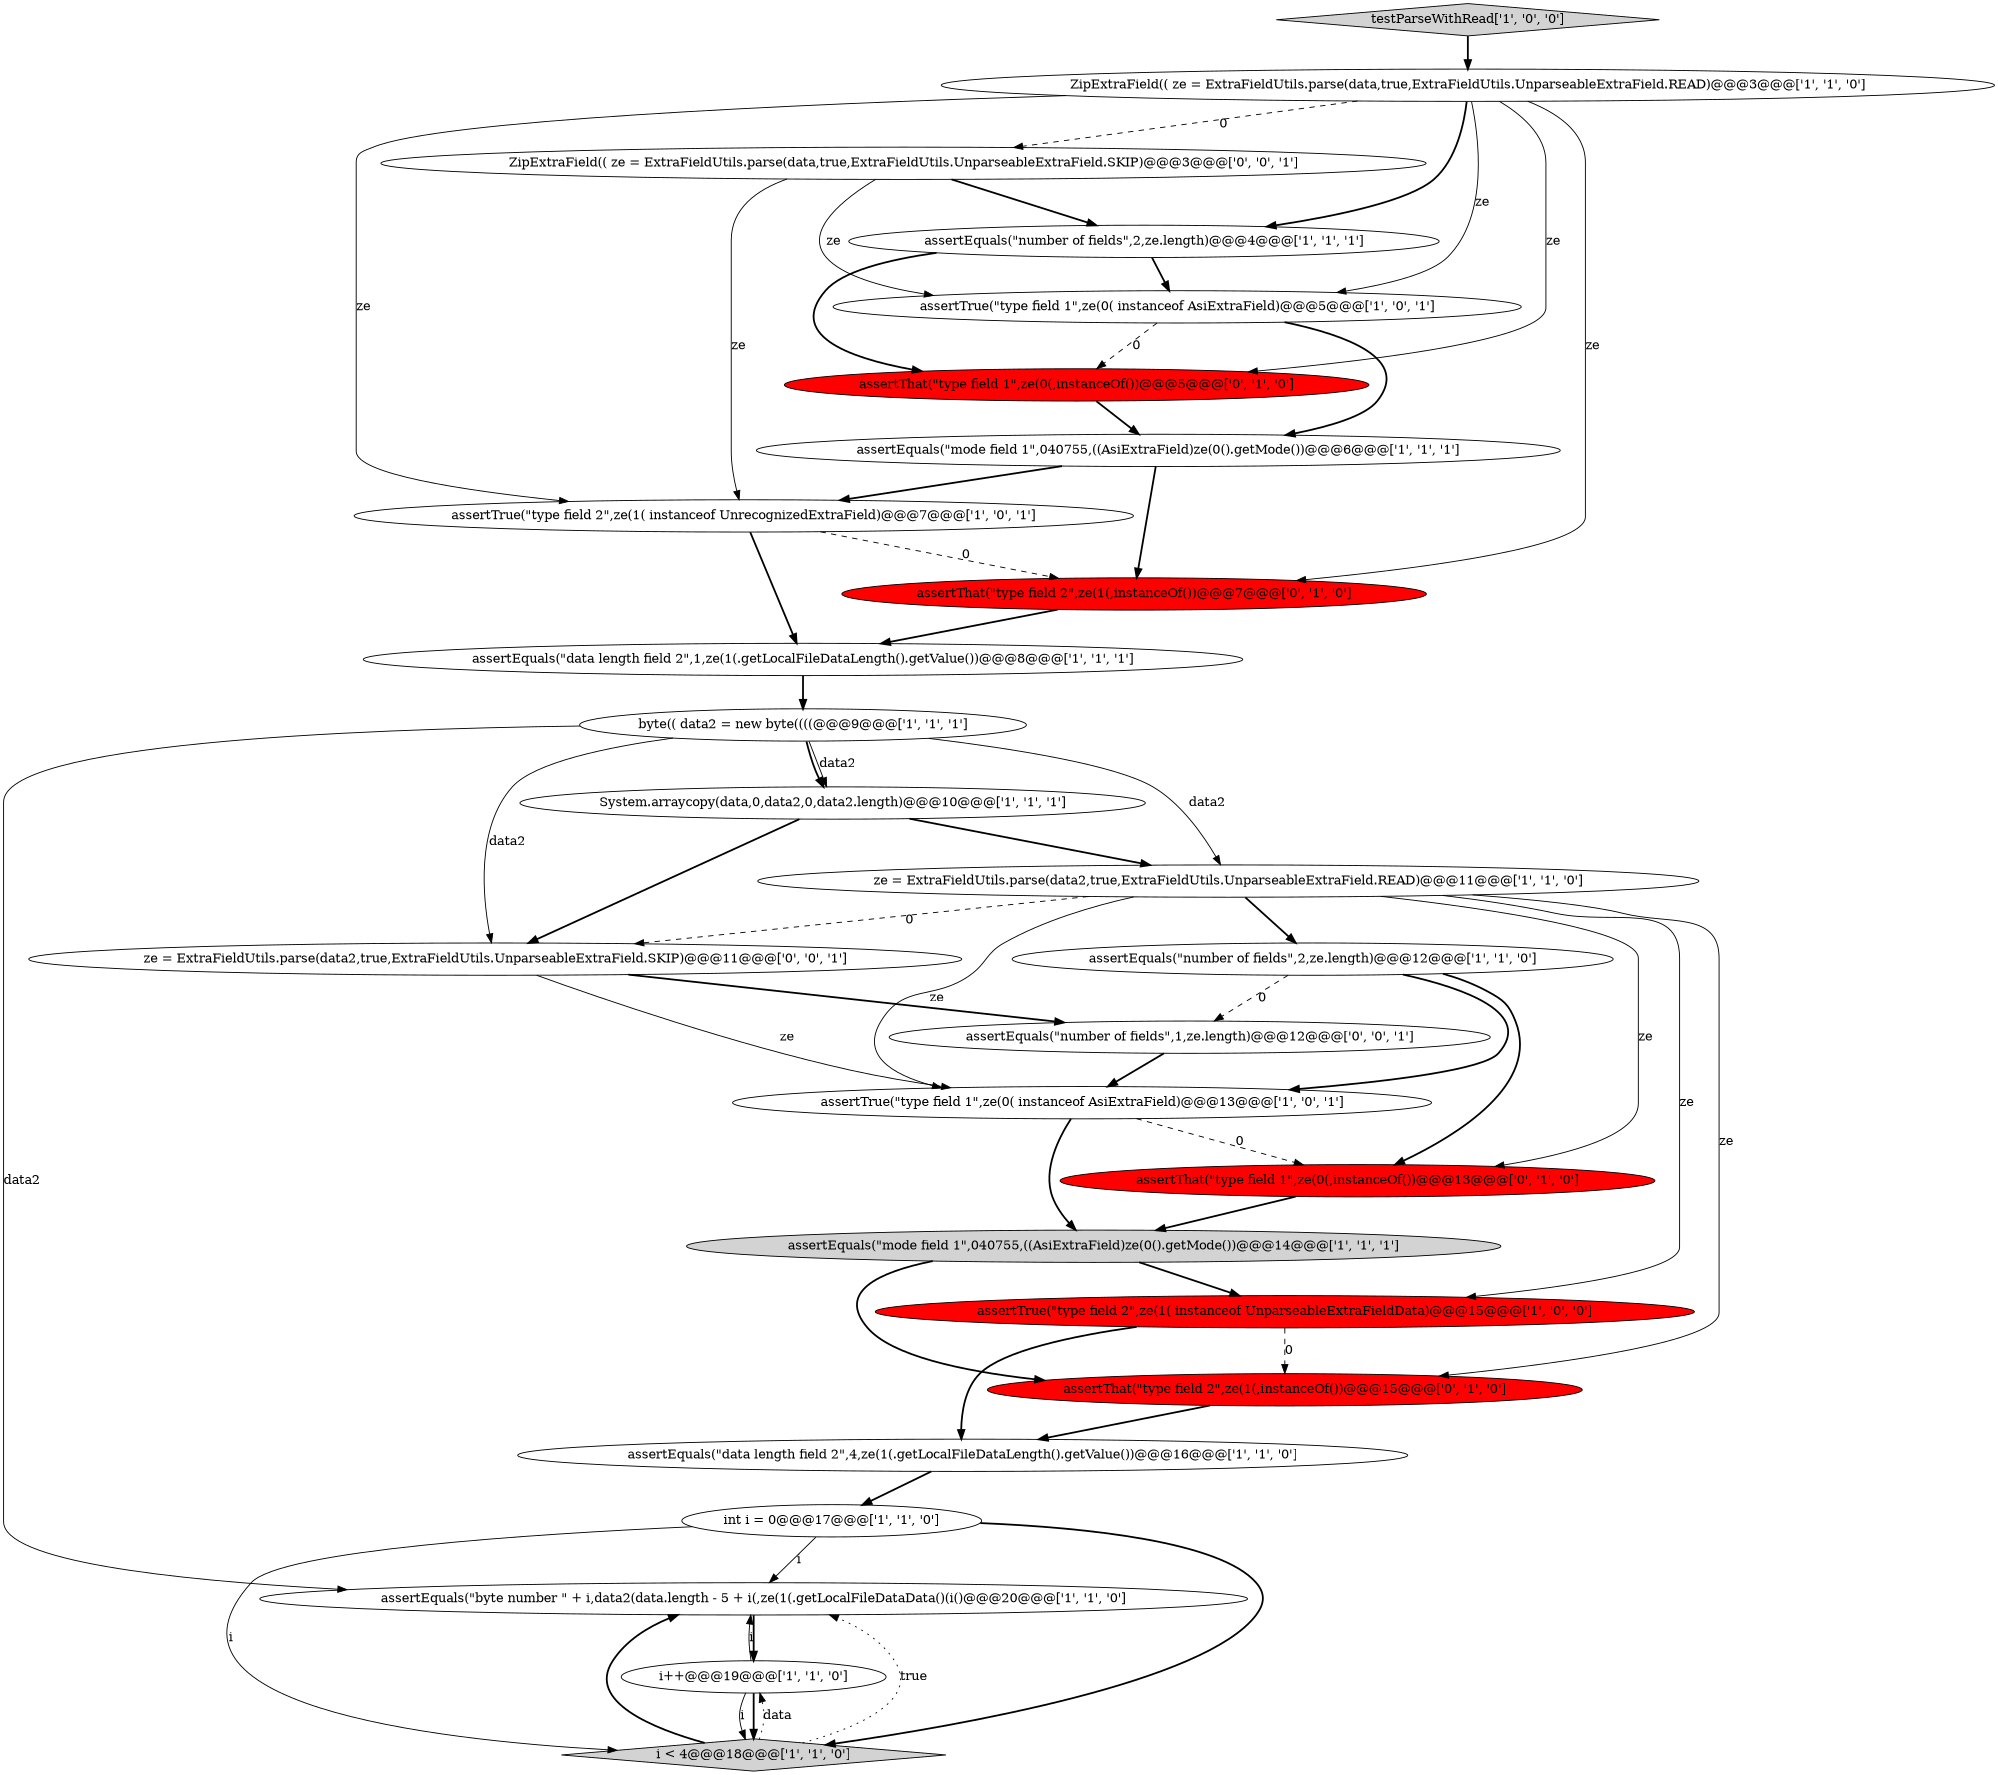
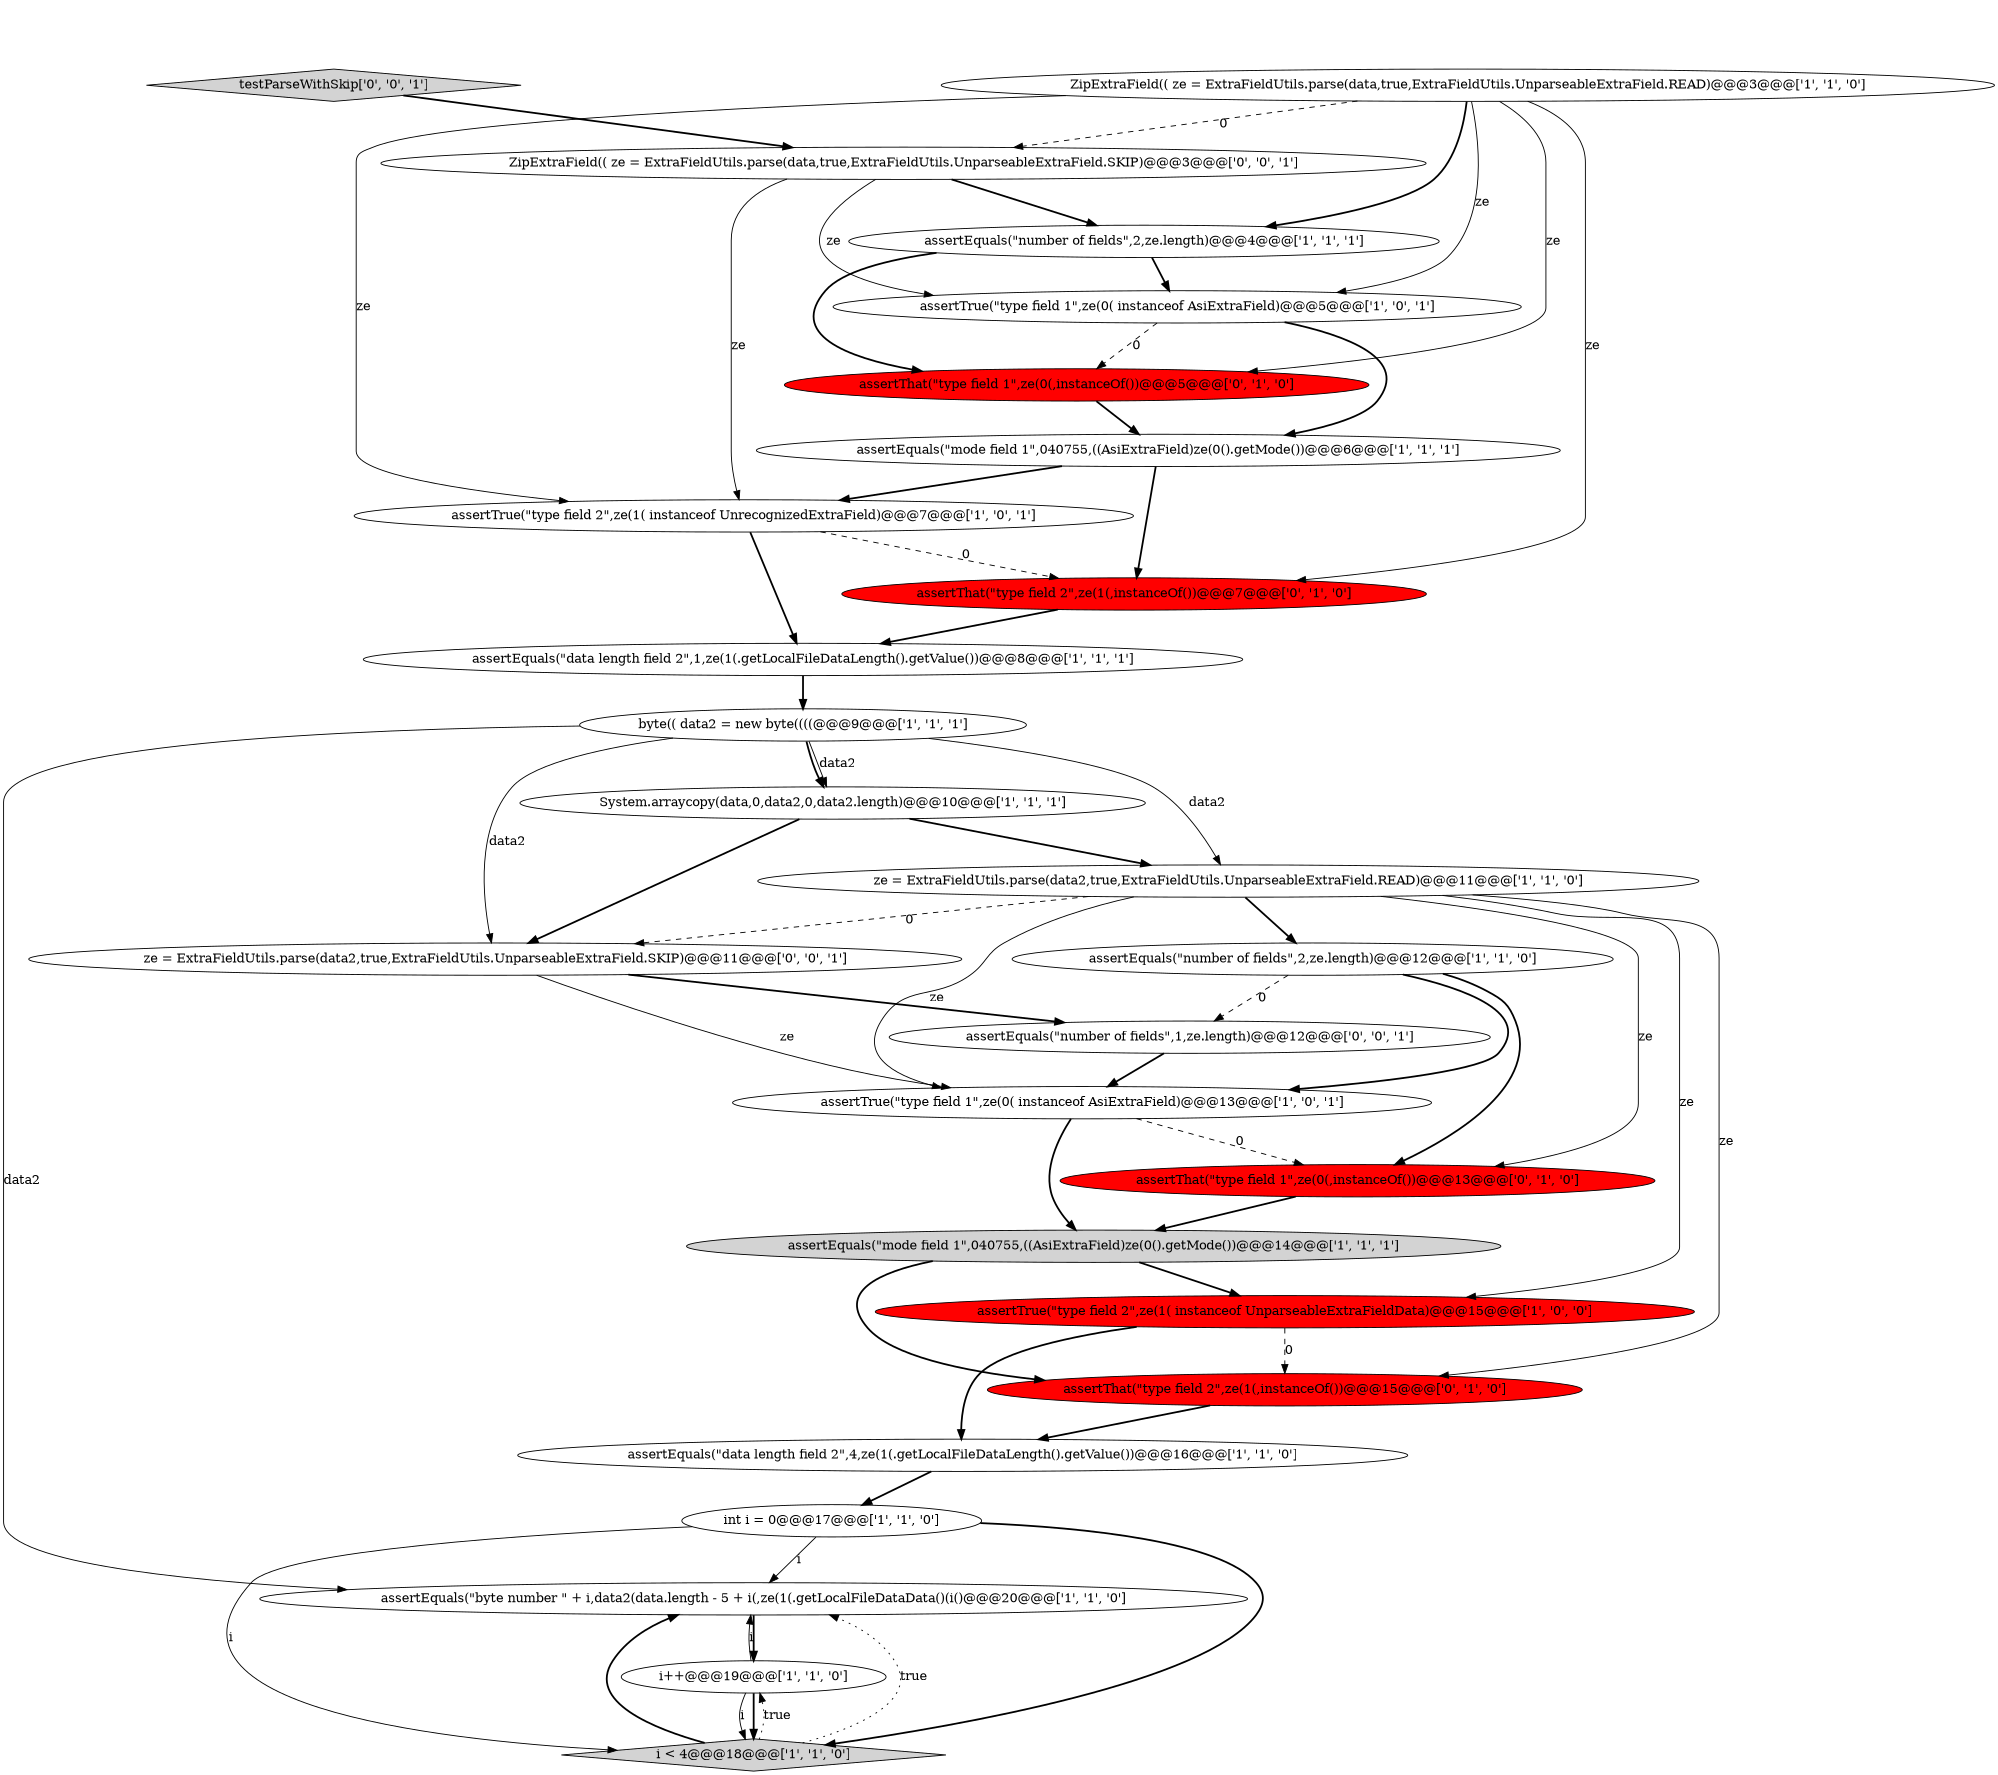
(1468, 20) -> none
none -> (334, 85)
(777, 1716) -> (777, 1716)
